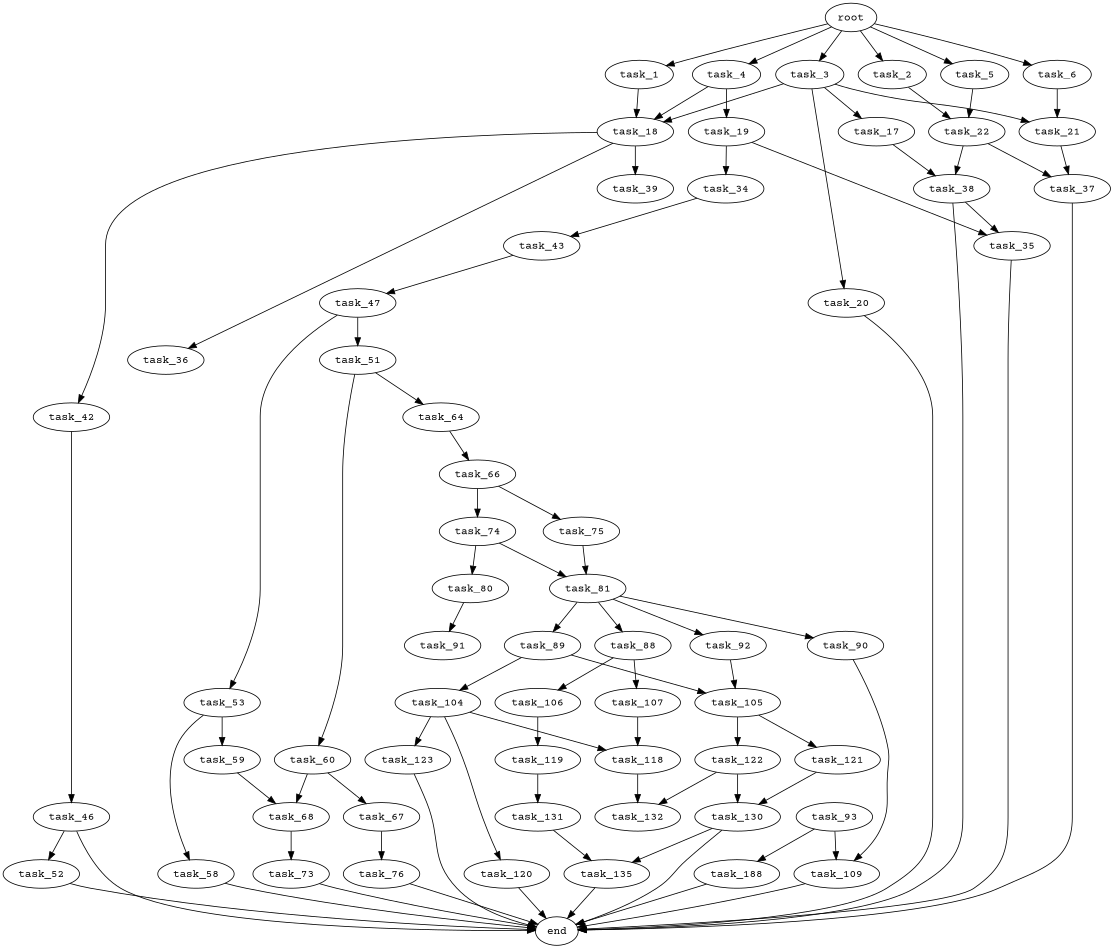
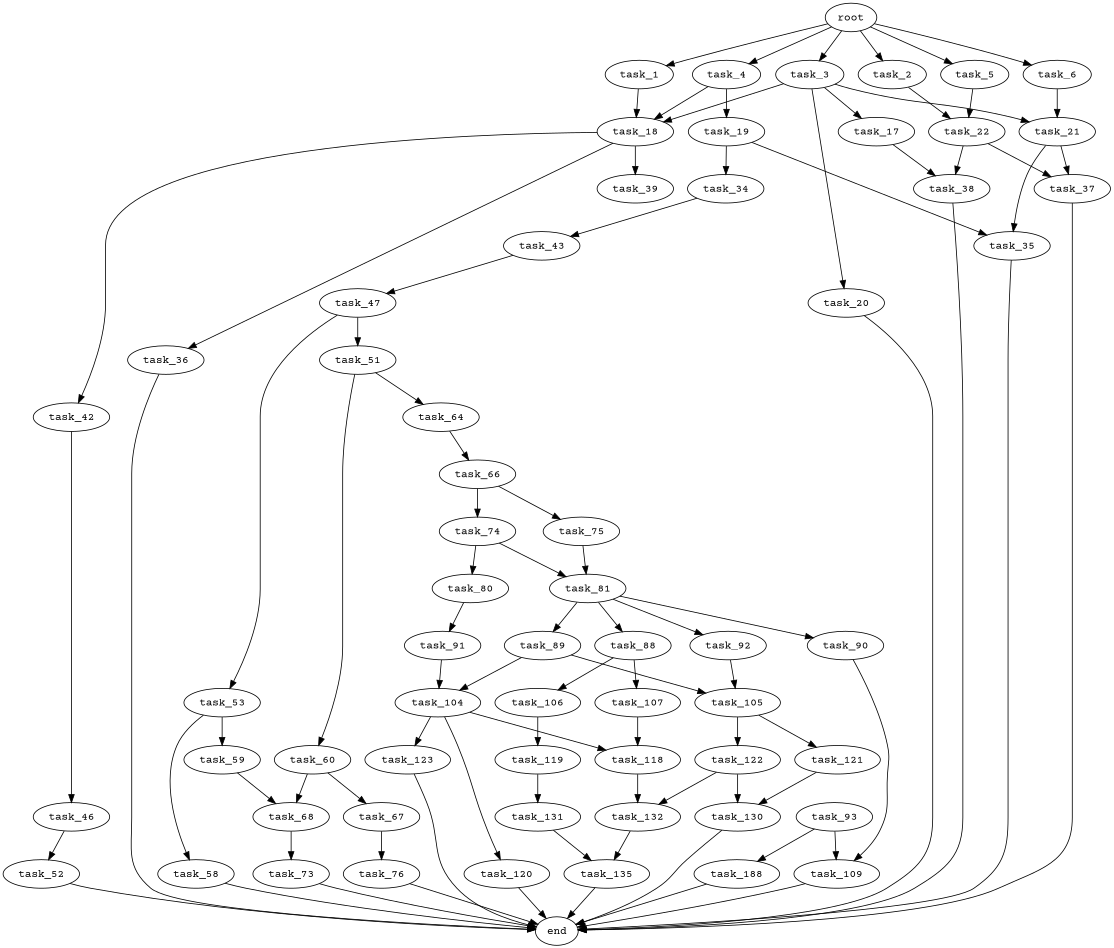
(979, 215) -> (1024, 182)
none -> (441, 670)
(676, 844) -> (624, 842)
(285, 922) -> (132, 822)
